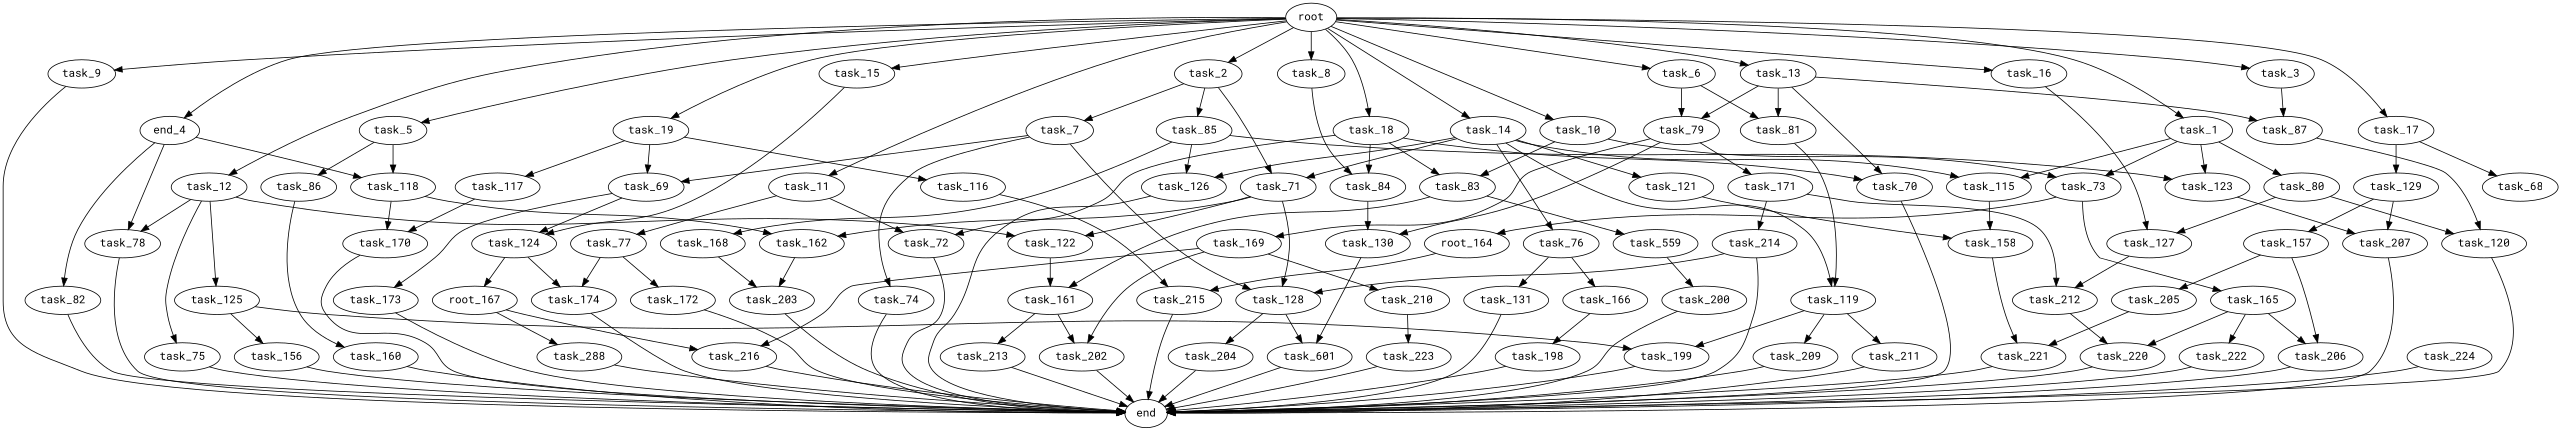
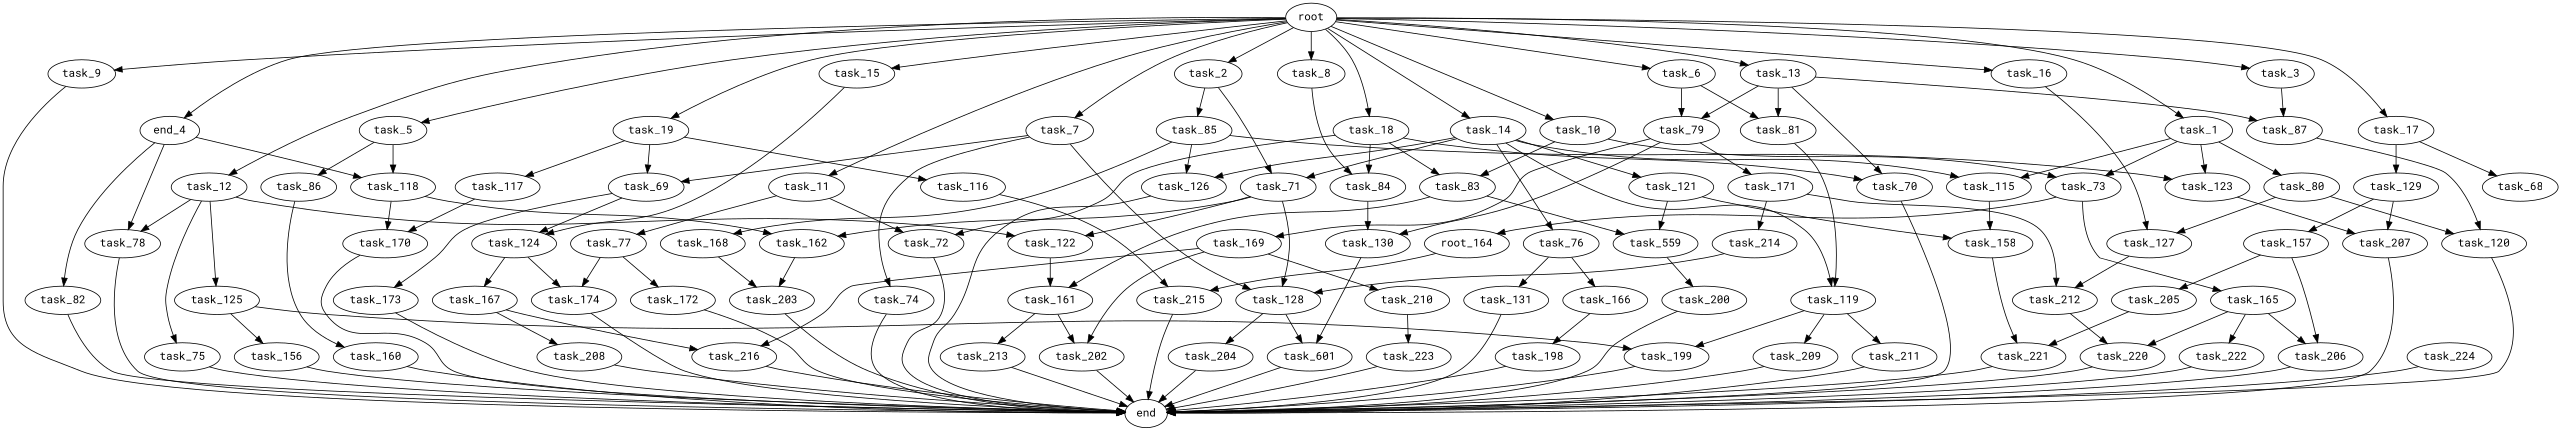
(1138, 101) -> (1179, 55)
none -> (1665, 211)
(475, 300) -> (475, 300)
(579, 357) -> (579, 357)
(1510, 398) -> none
